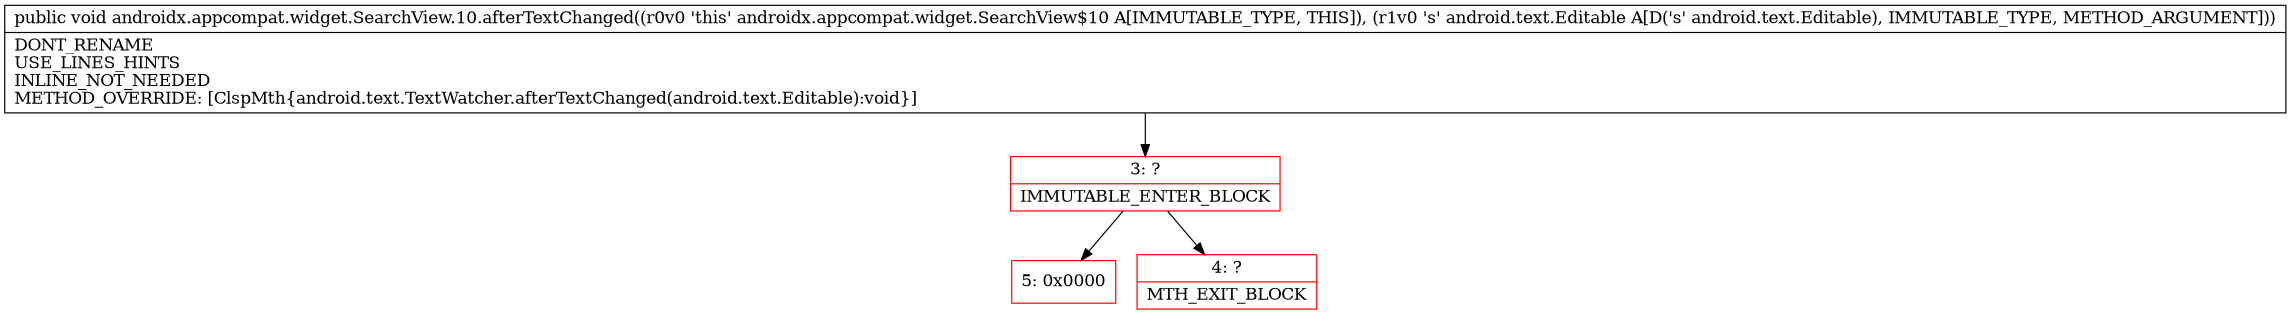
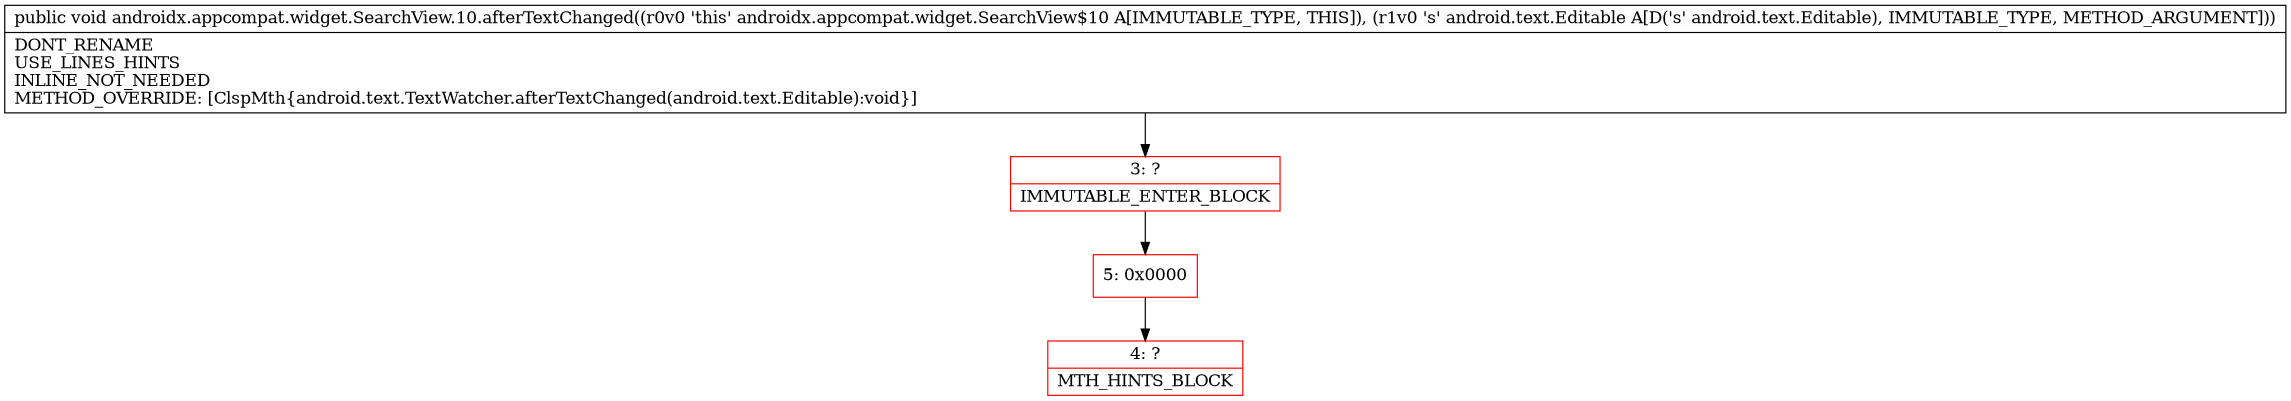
(1182, 228) -> (1145, 313)
(1227, 295) -> (1145, 381)
